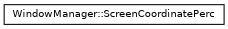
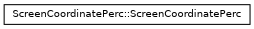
(114, 15) -> (127, 15)
